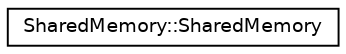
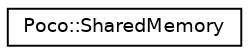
(173, 27) -> (125, 27)
